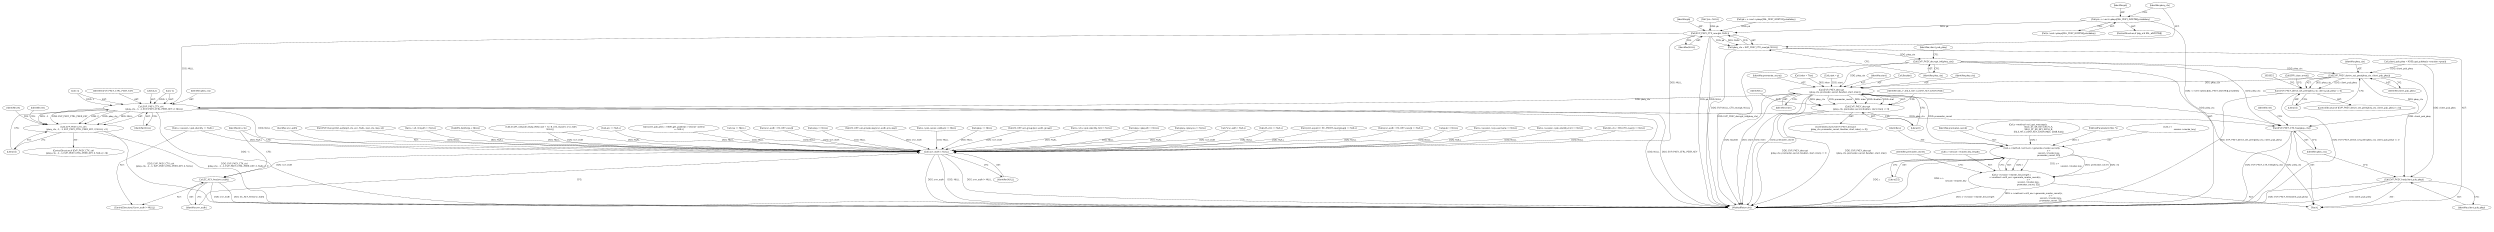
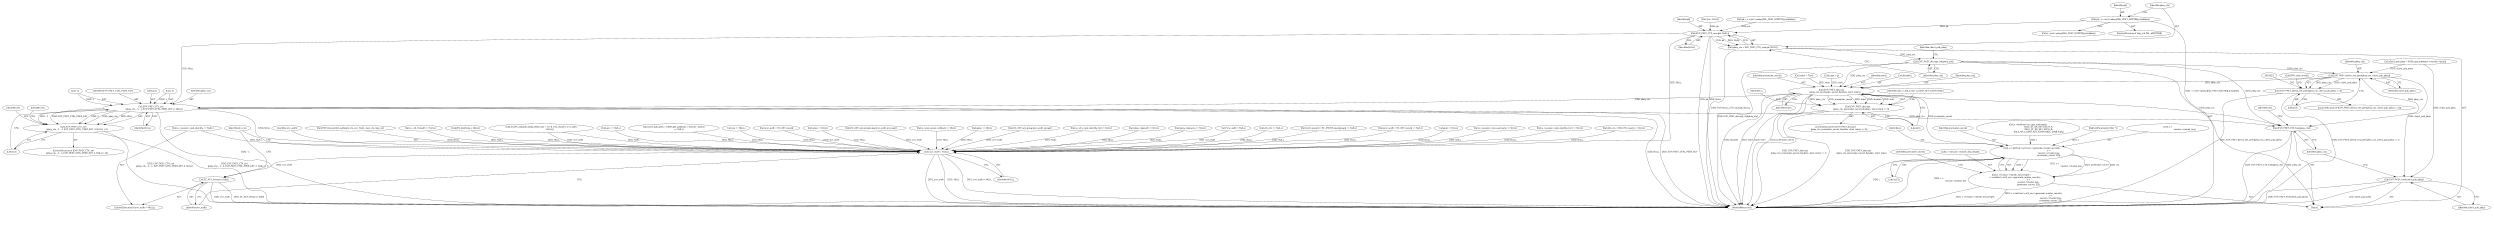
(2102, 28) -> none
